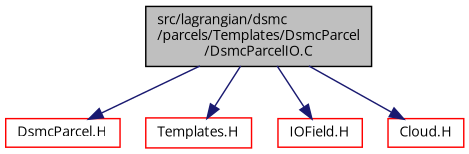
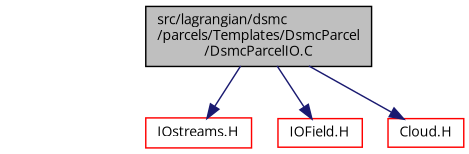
(63, 133) -> none
(199, 133) -> (199, 133)
